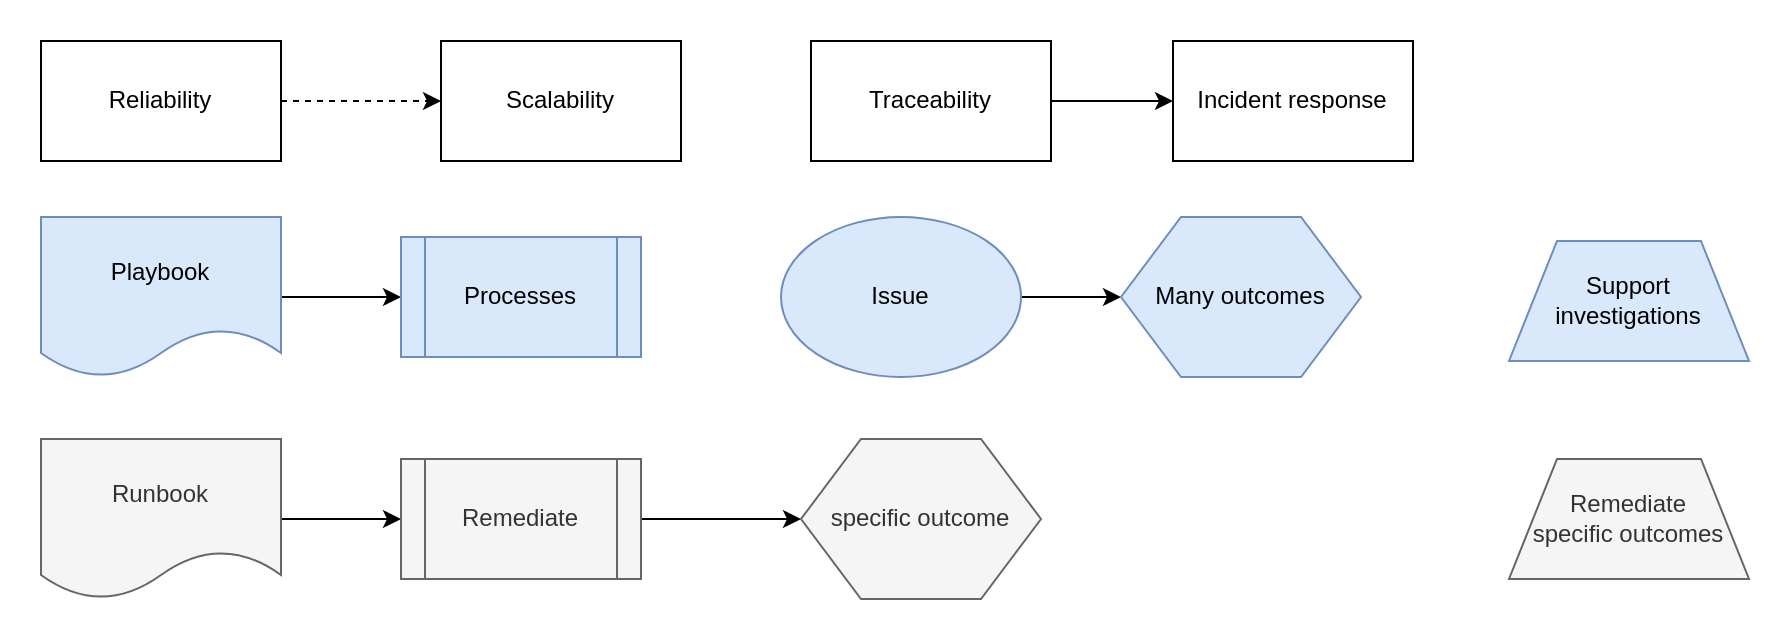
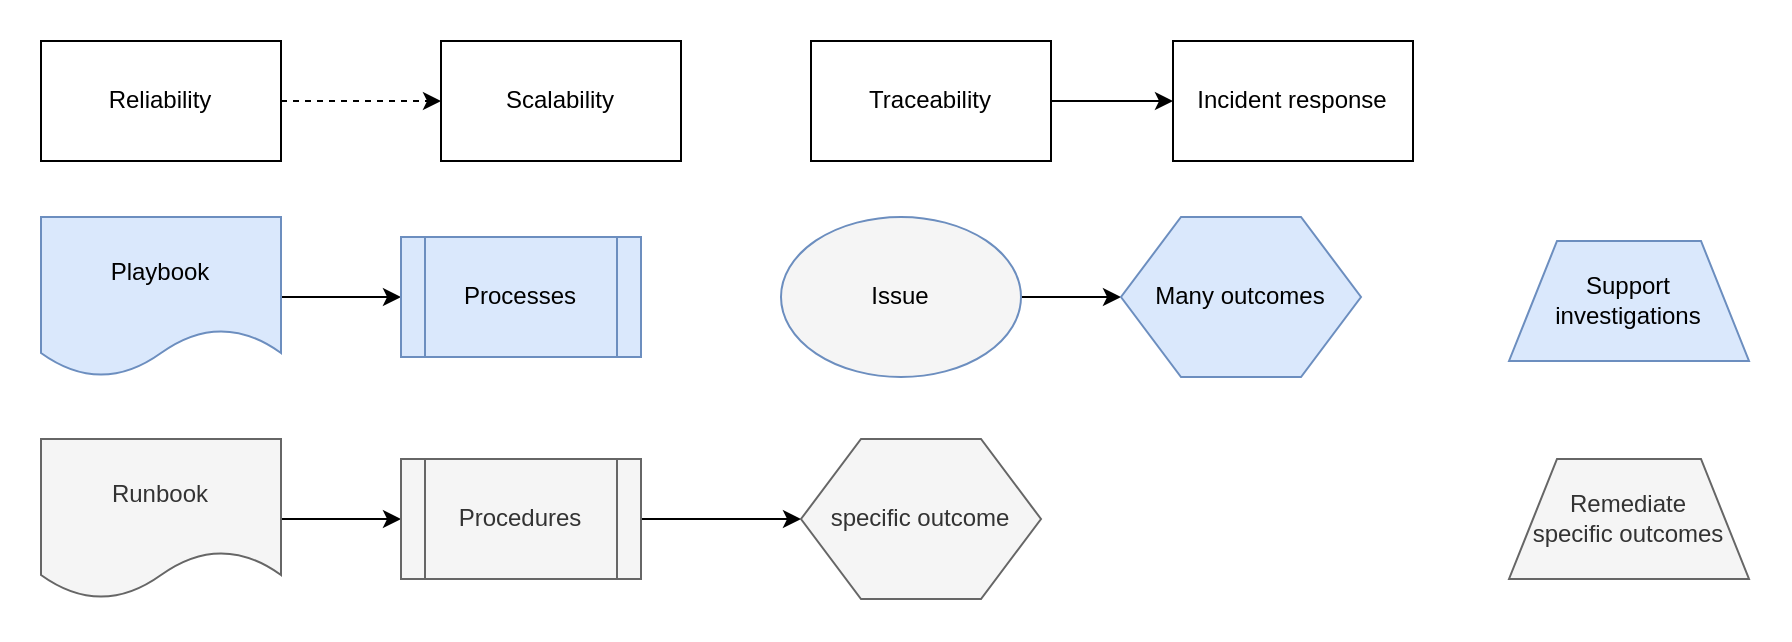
(901, 297) -> (901, 297)
(521, 519) -> (521, 519)
